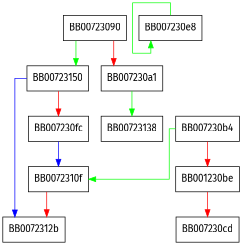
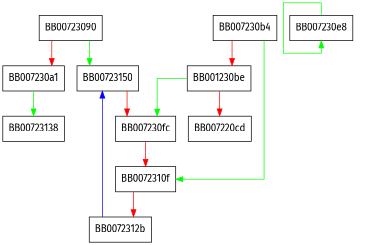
none -> (157, 79)
(15, 138) -> (102, 158)
(58, 150) -> (146, 150)
(208, 230) -> (220, 129)
